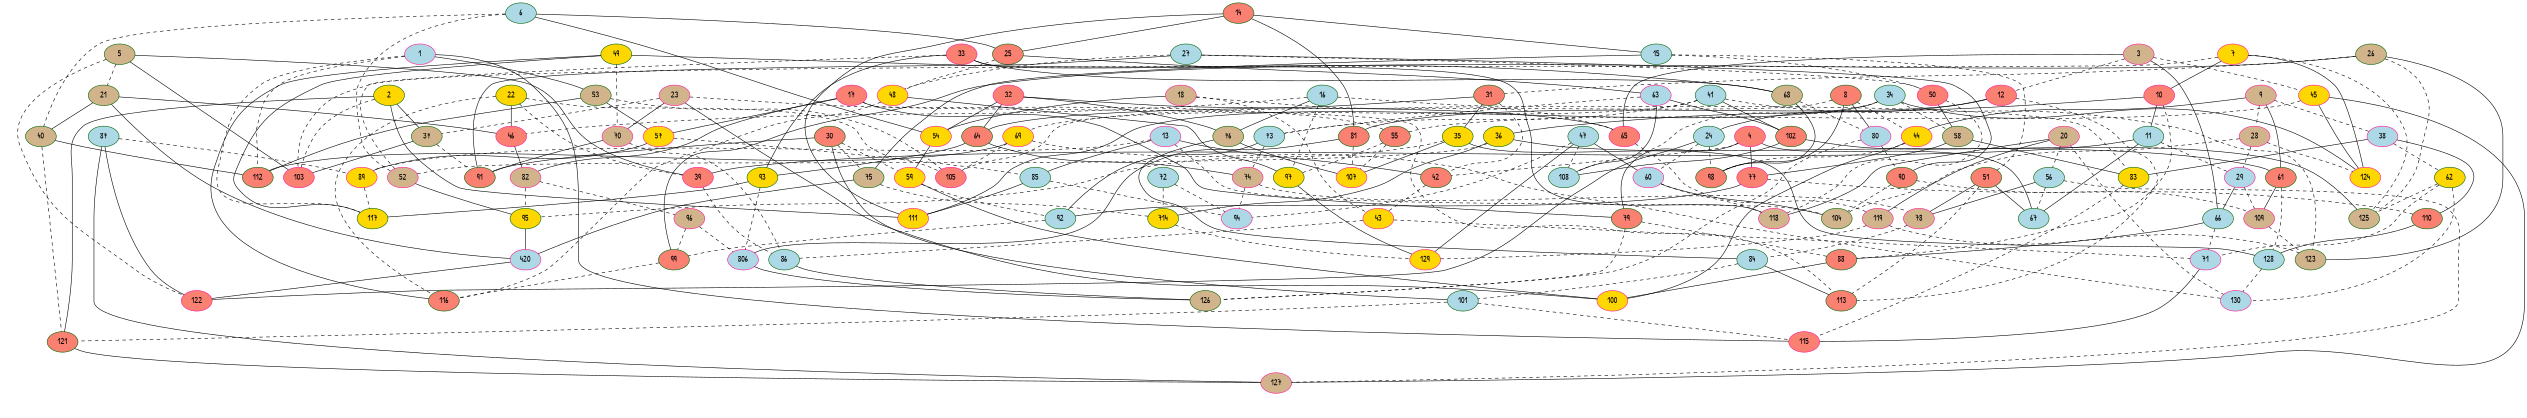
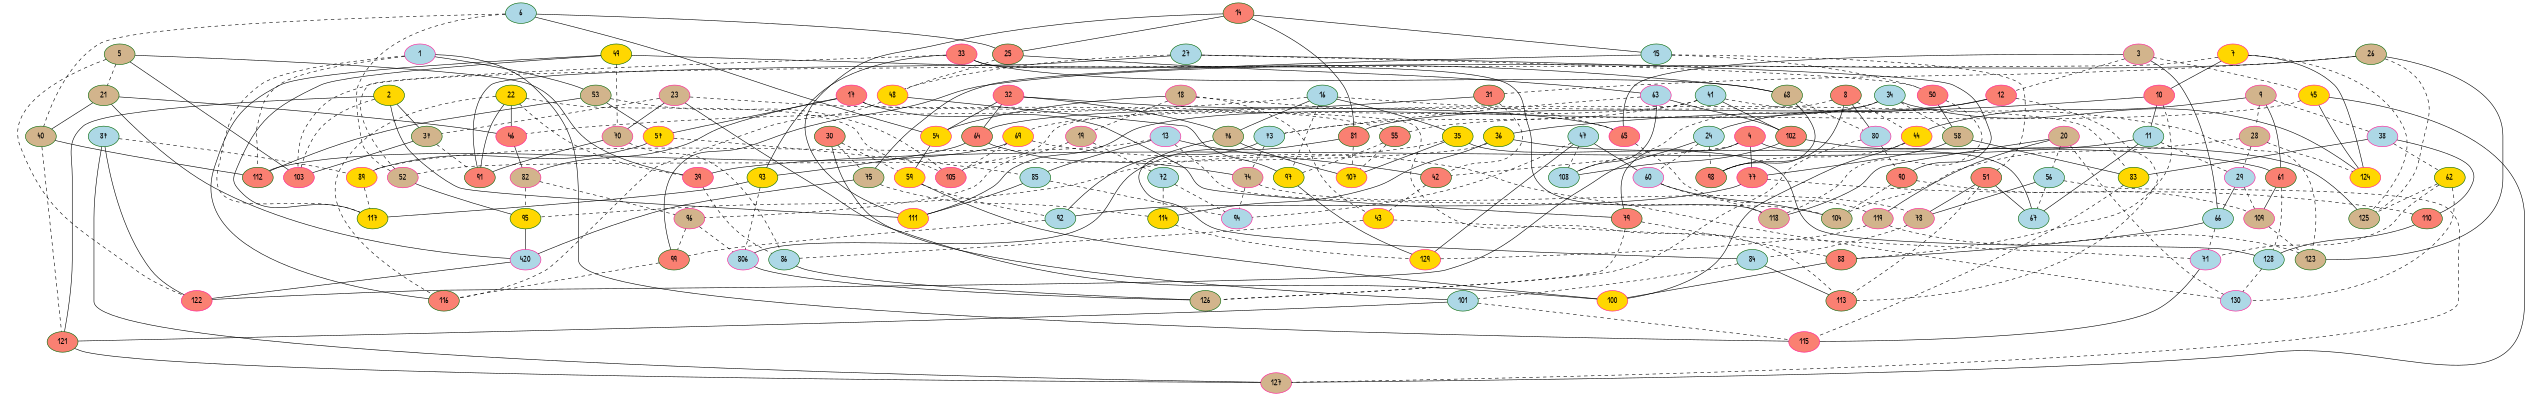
(1473, 116) -> (1391, 113)
none -> (1081, 136)
(653, 149) -> (487, 136)
(1163, 219) -> (1163, 219)
(763, 325) -> (763, 325)
